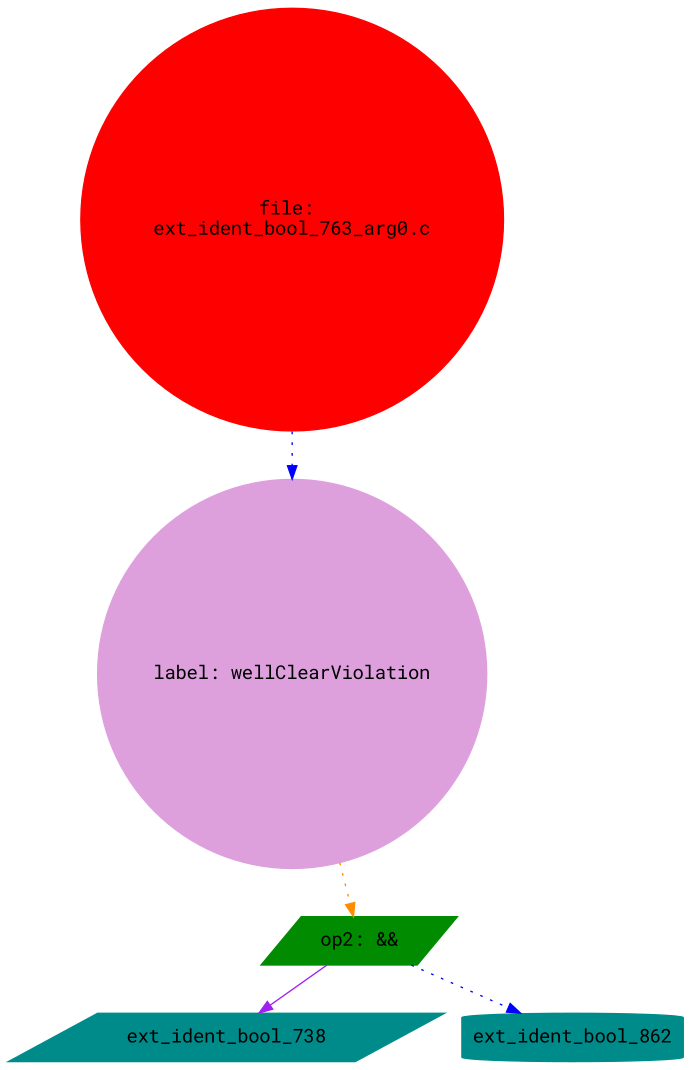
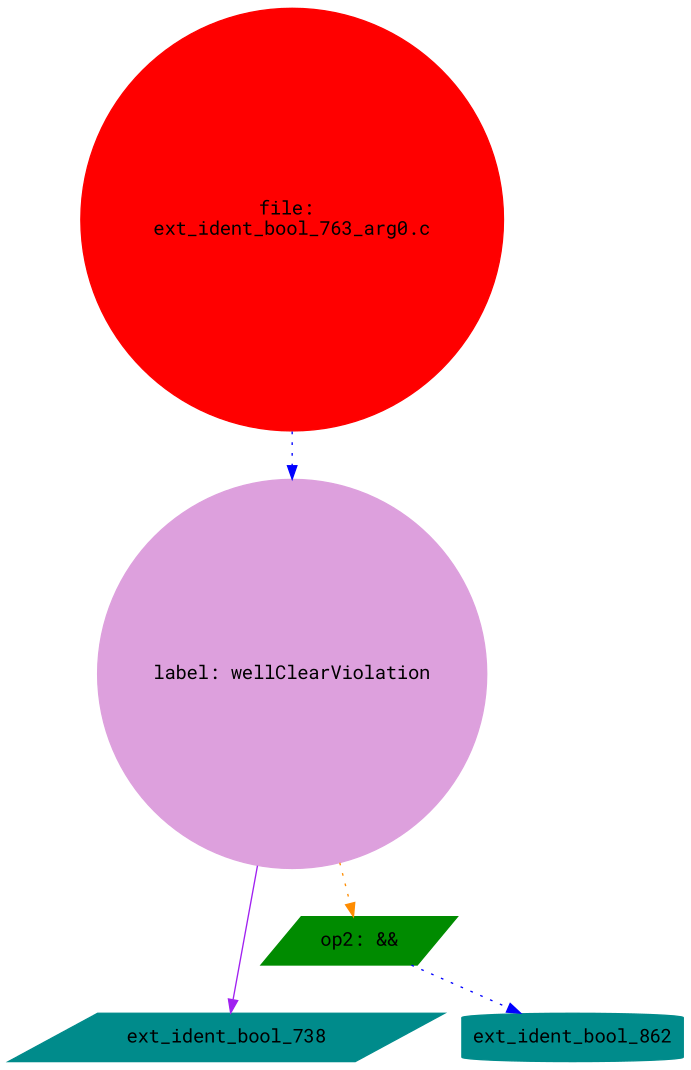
(298, 985) -> (245, 933)
